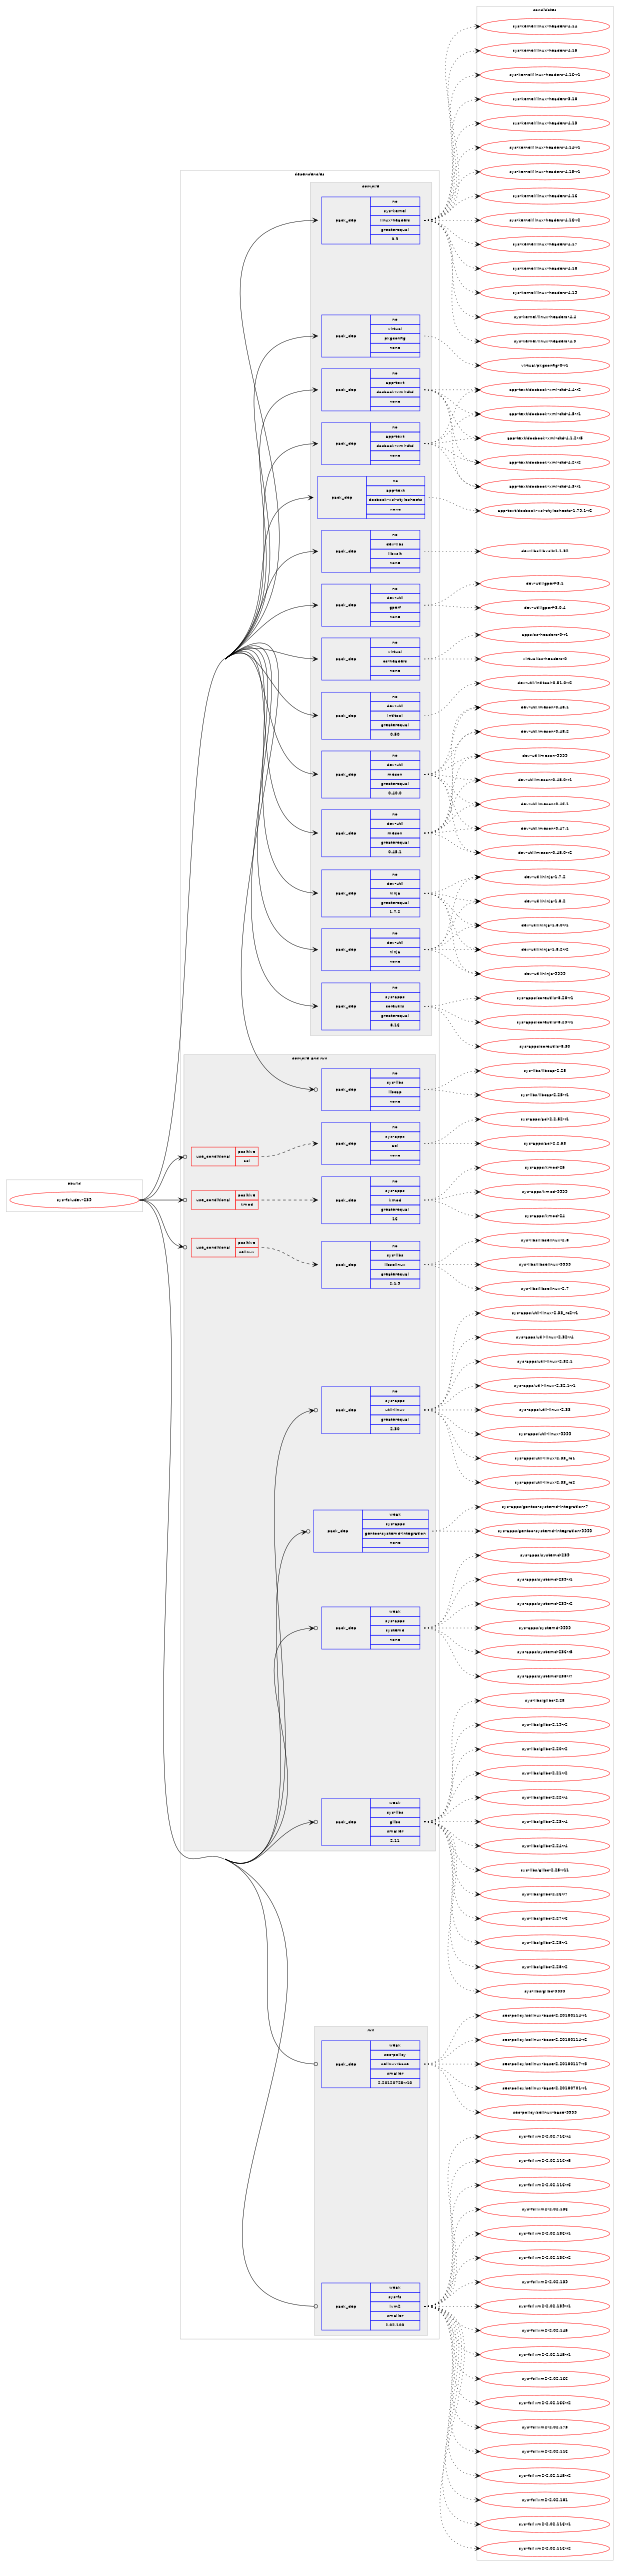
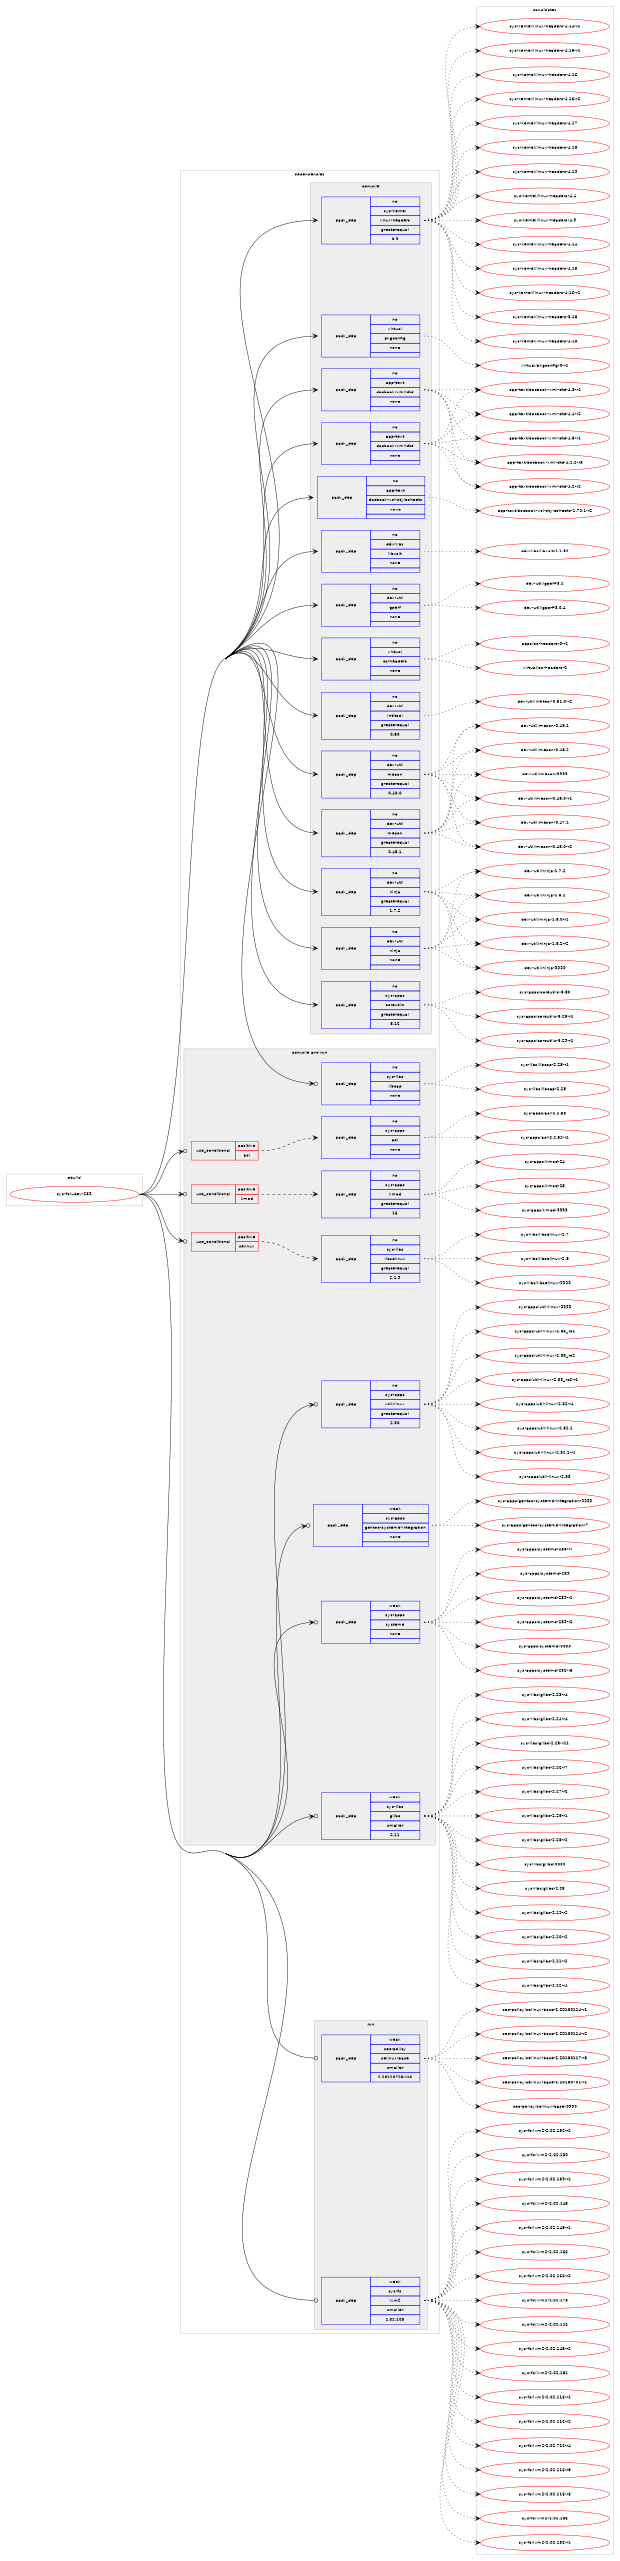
(545, 804) -> none
